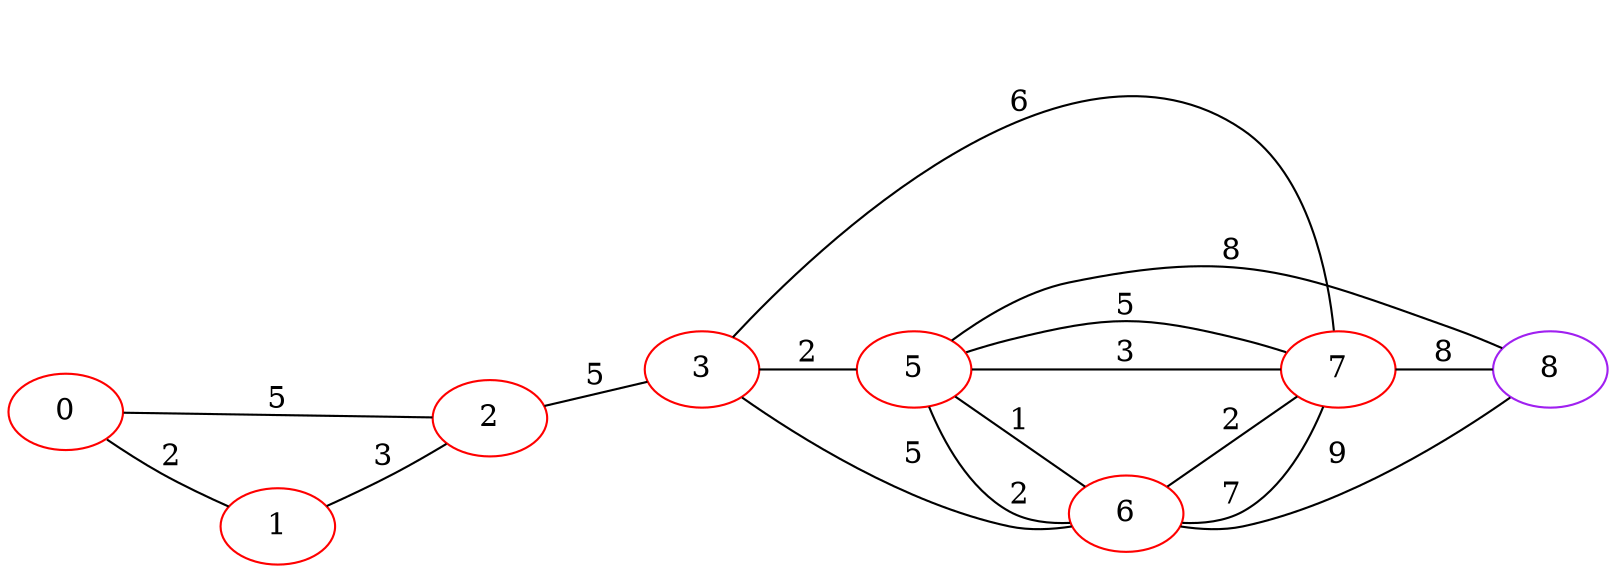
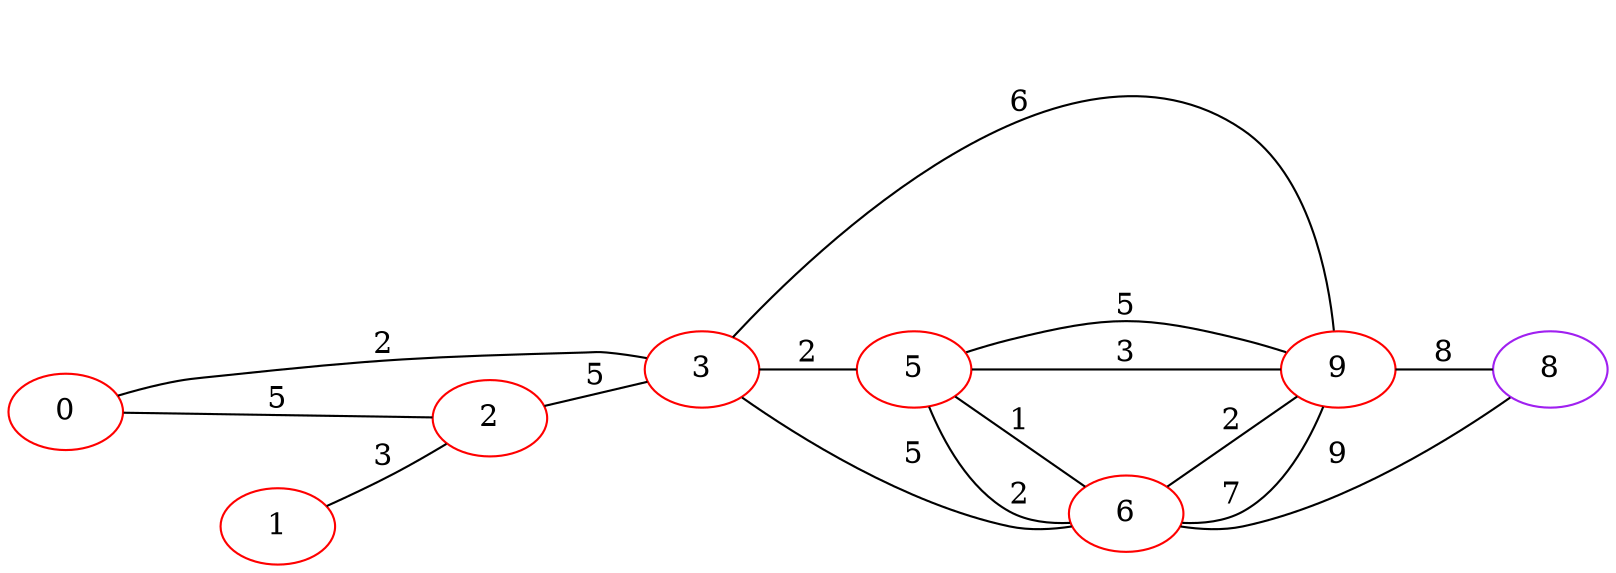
(1226, 267) -> none
(1338, 369) -> (1338, 369)
(166, 476) -> (381, 361)
